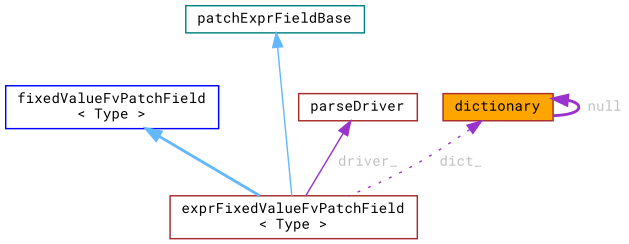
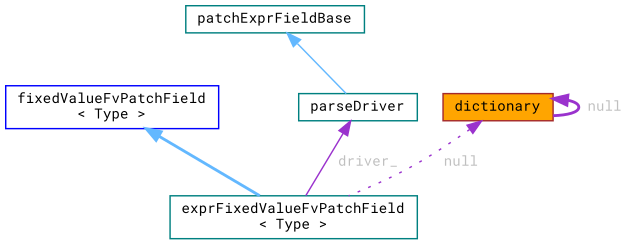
(358, 107) -> (358, 107)
(285, 122) -> (322, 69)
(457, 162) -> (457, 162)
(294, 217) -> (294, 217)
